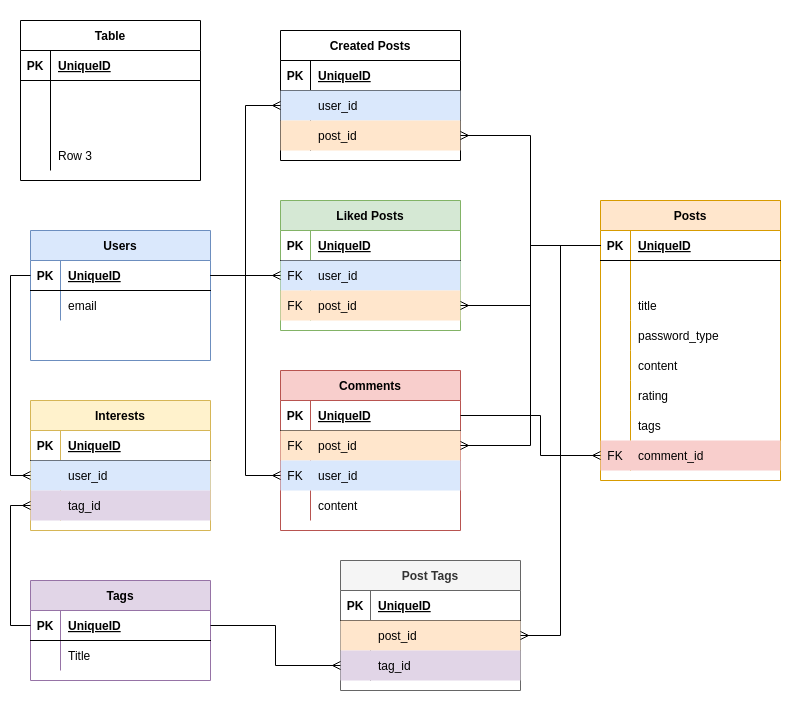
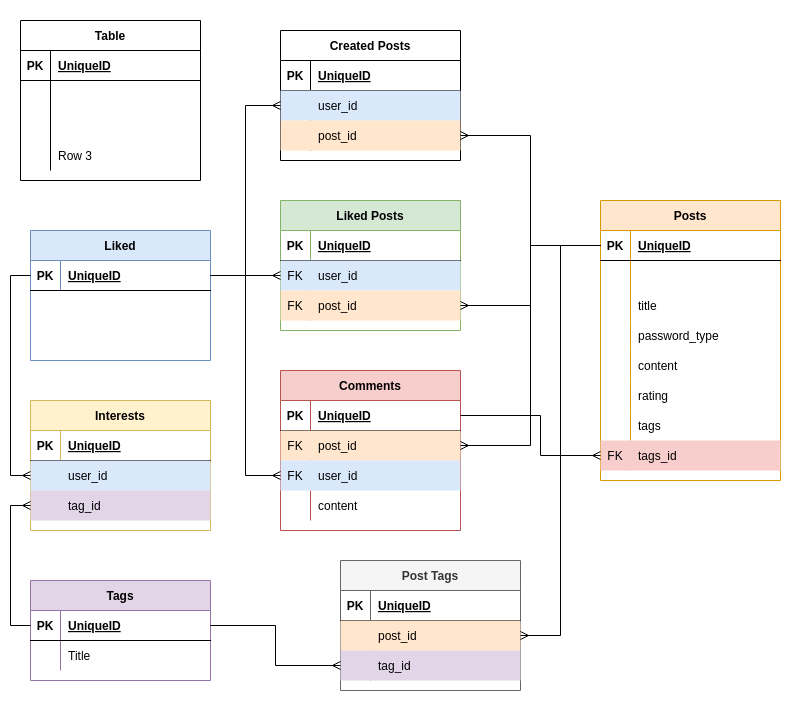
(120, 246) -> (120, 246)
(136, 306) -> none
(670, 456) -> (660, 456)
